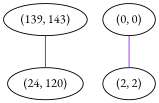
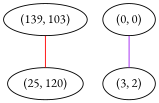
(45, 20) -> (45, 20)
(45, 84) -> (45, 84)
(129, 84) -> (129, 84)
